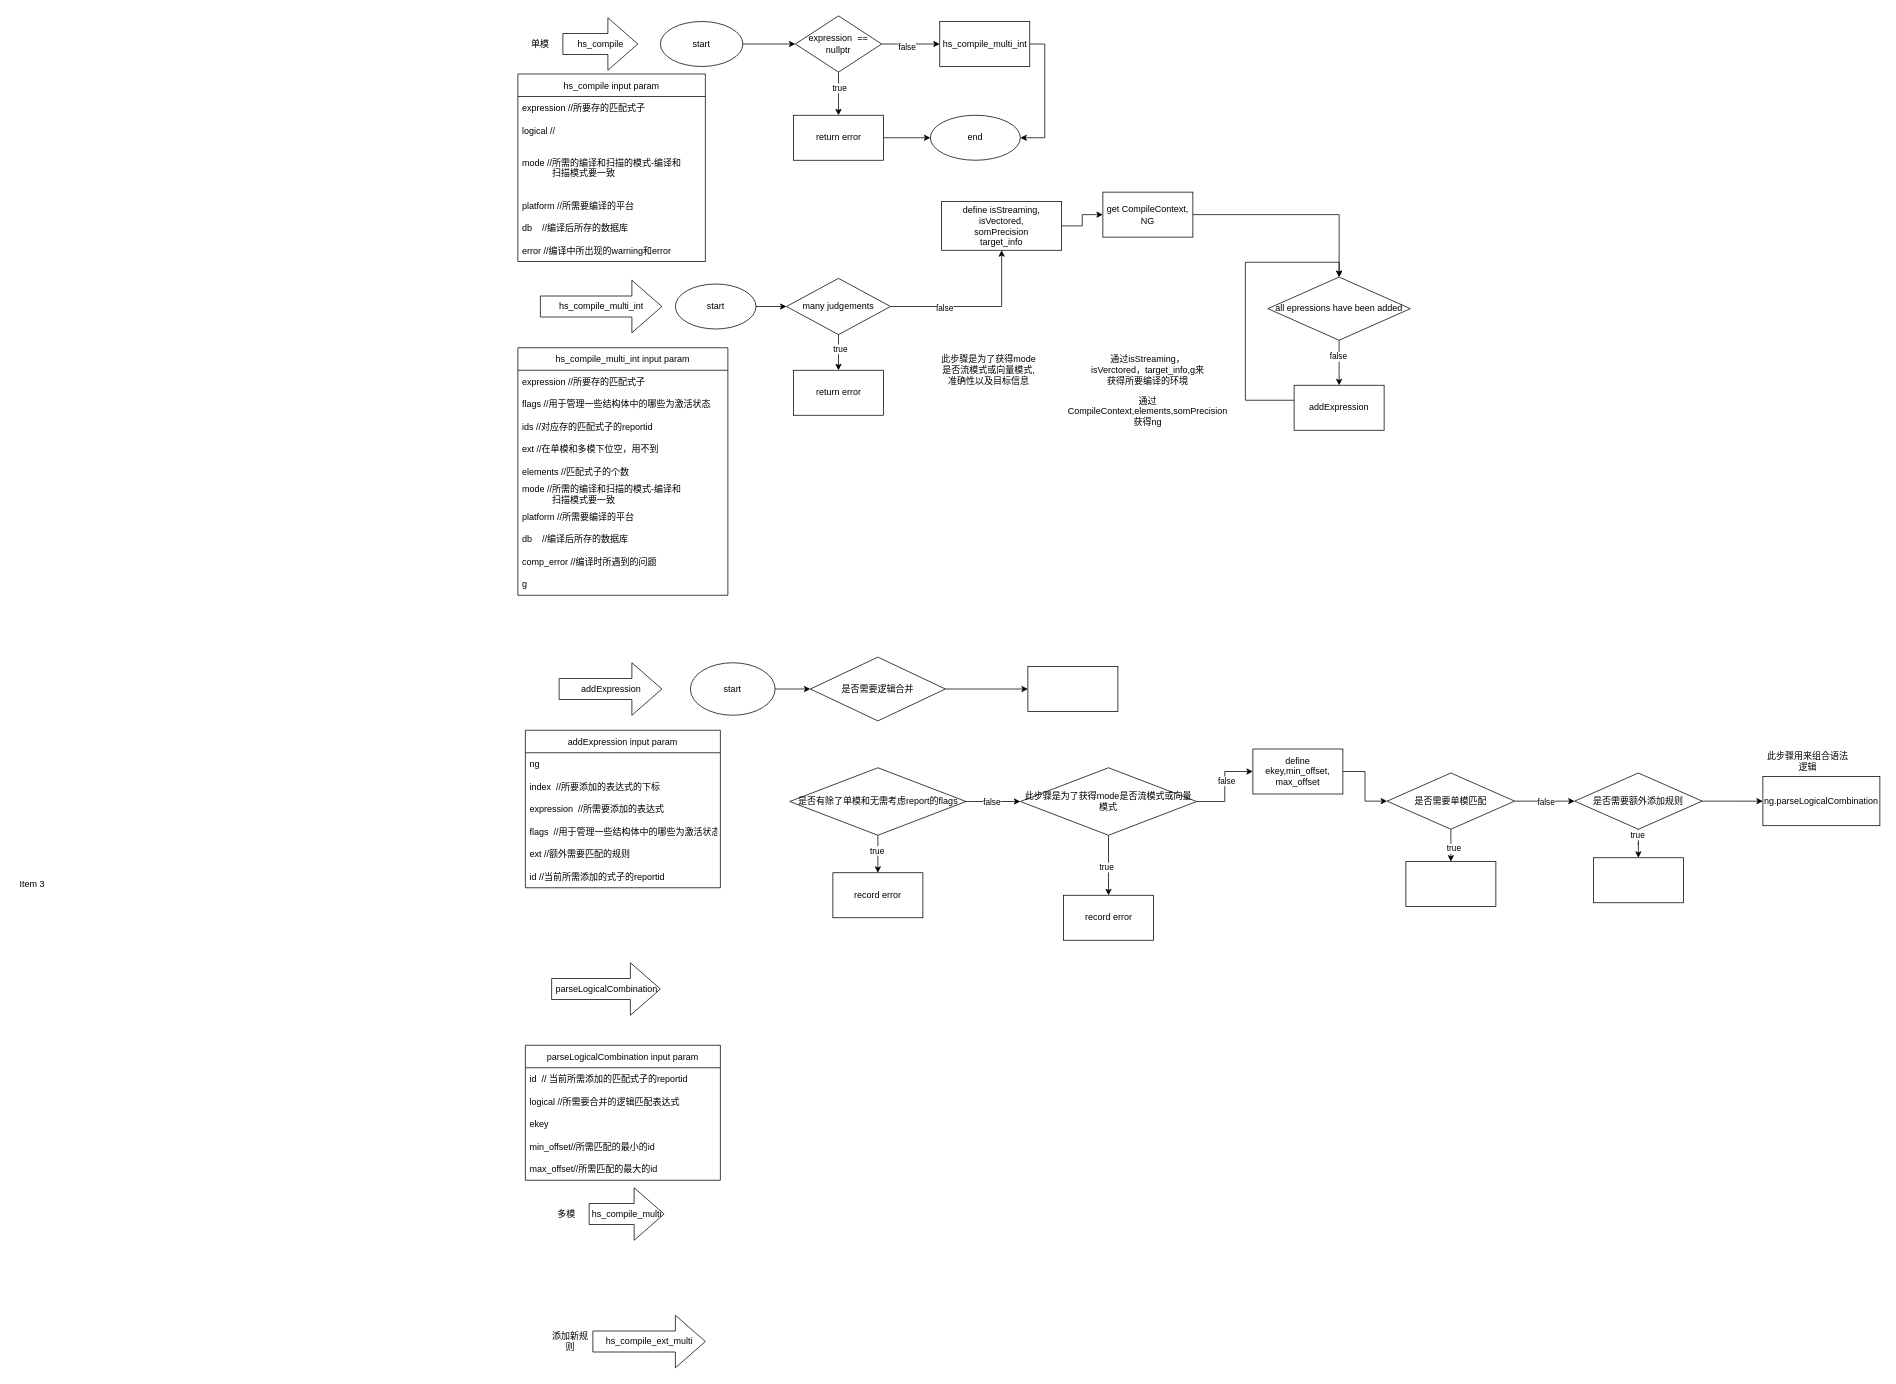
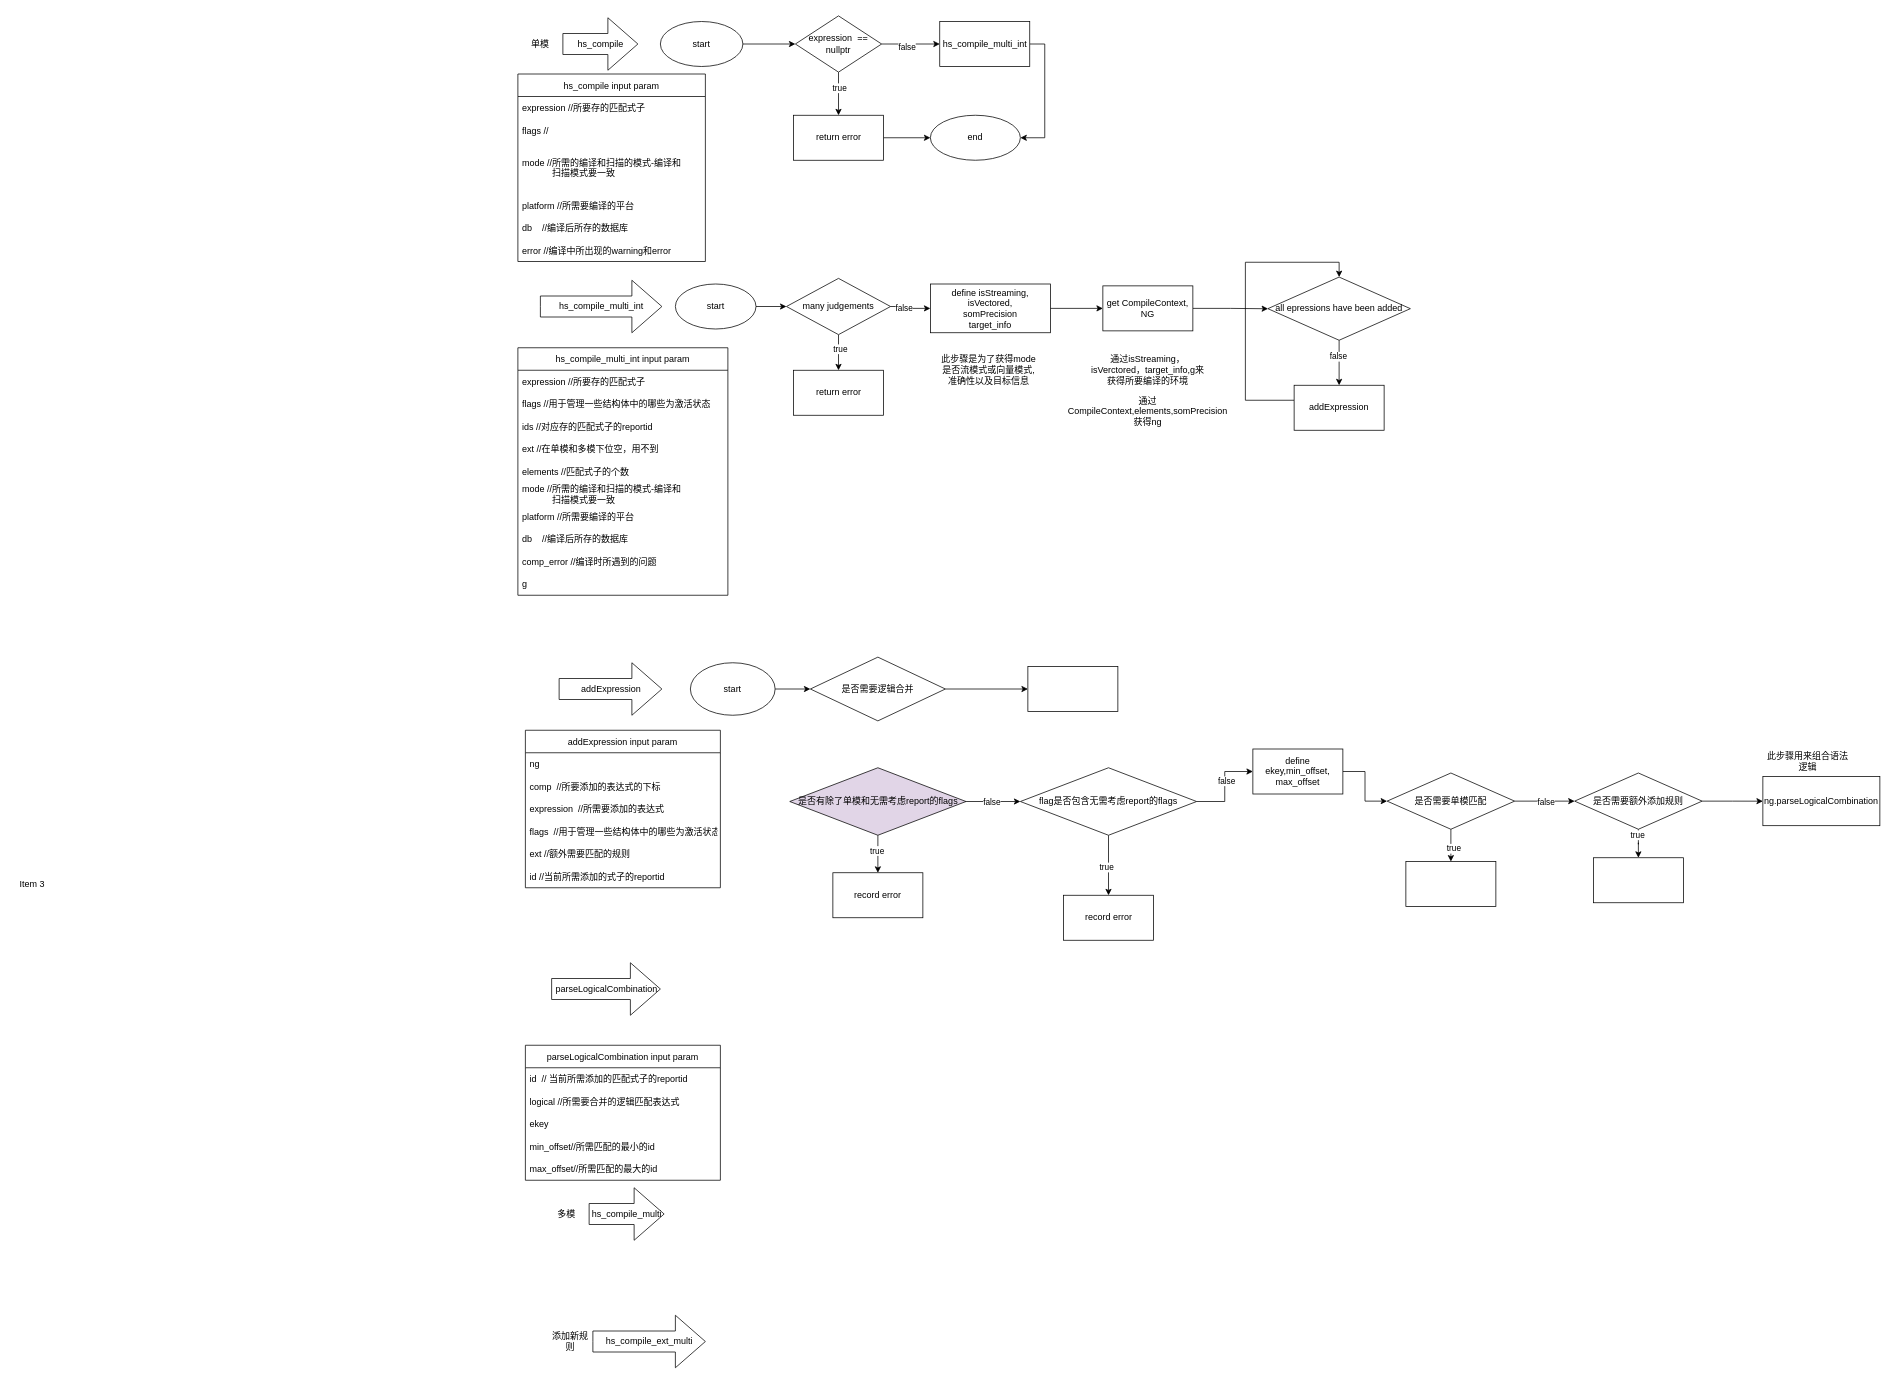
(543, 131) -> (540, 131)
(1148, 215) -> (1148, 308)
(1002, 226) -> (990, 308)
(599, 787) -> (598, 787)
(878, 801) -> (878, 801)
(1109, 801) -> (1109, 801)
